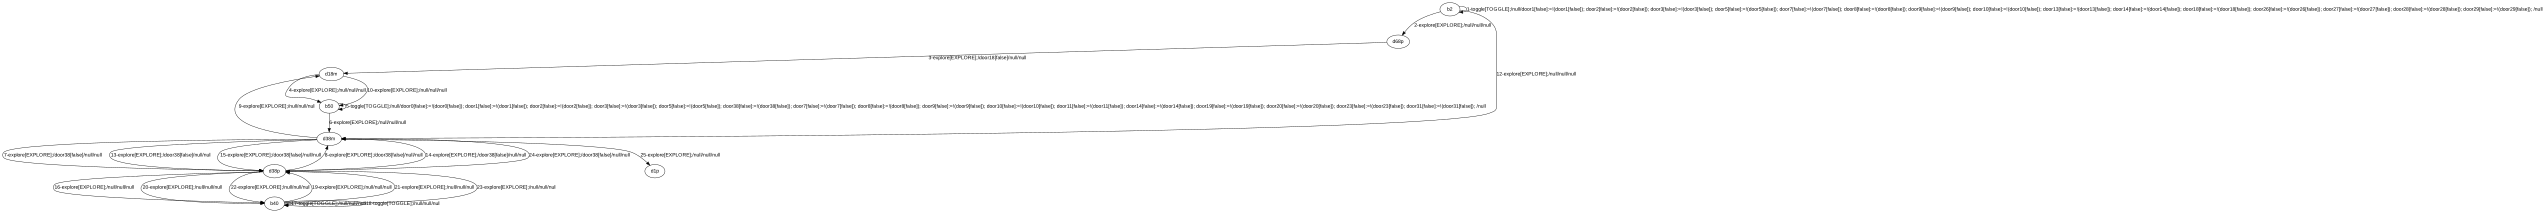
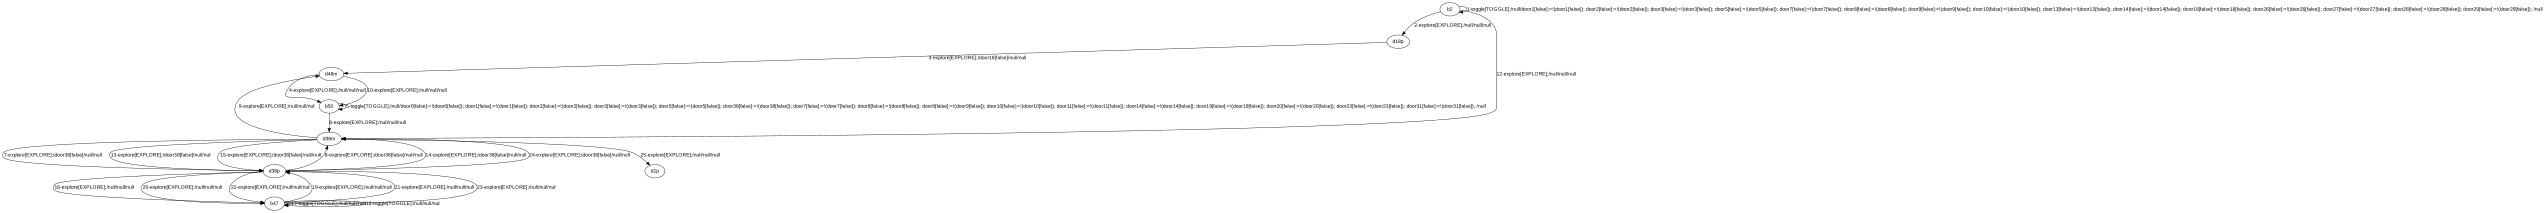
(1398, 42) -> (1398, 42)
(331, 74) -> (331, 74)
(274, 204) -> (274, 204)
